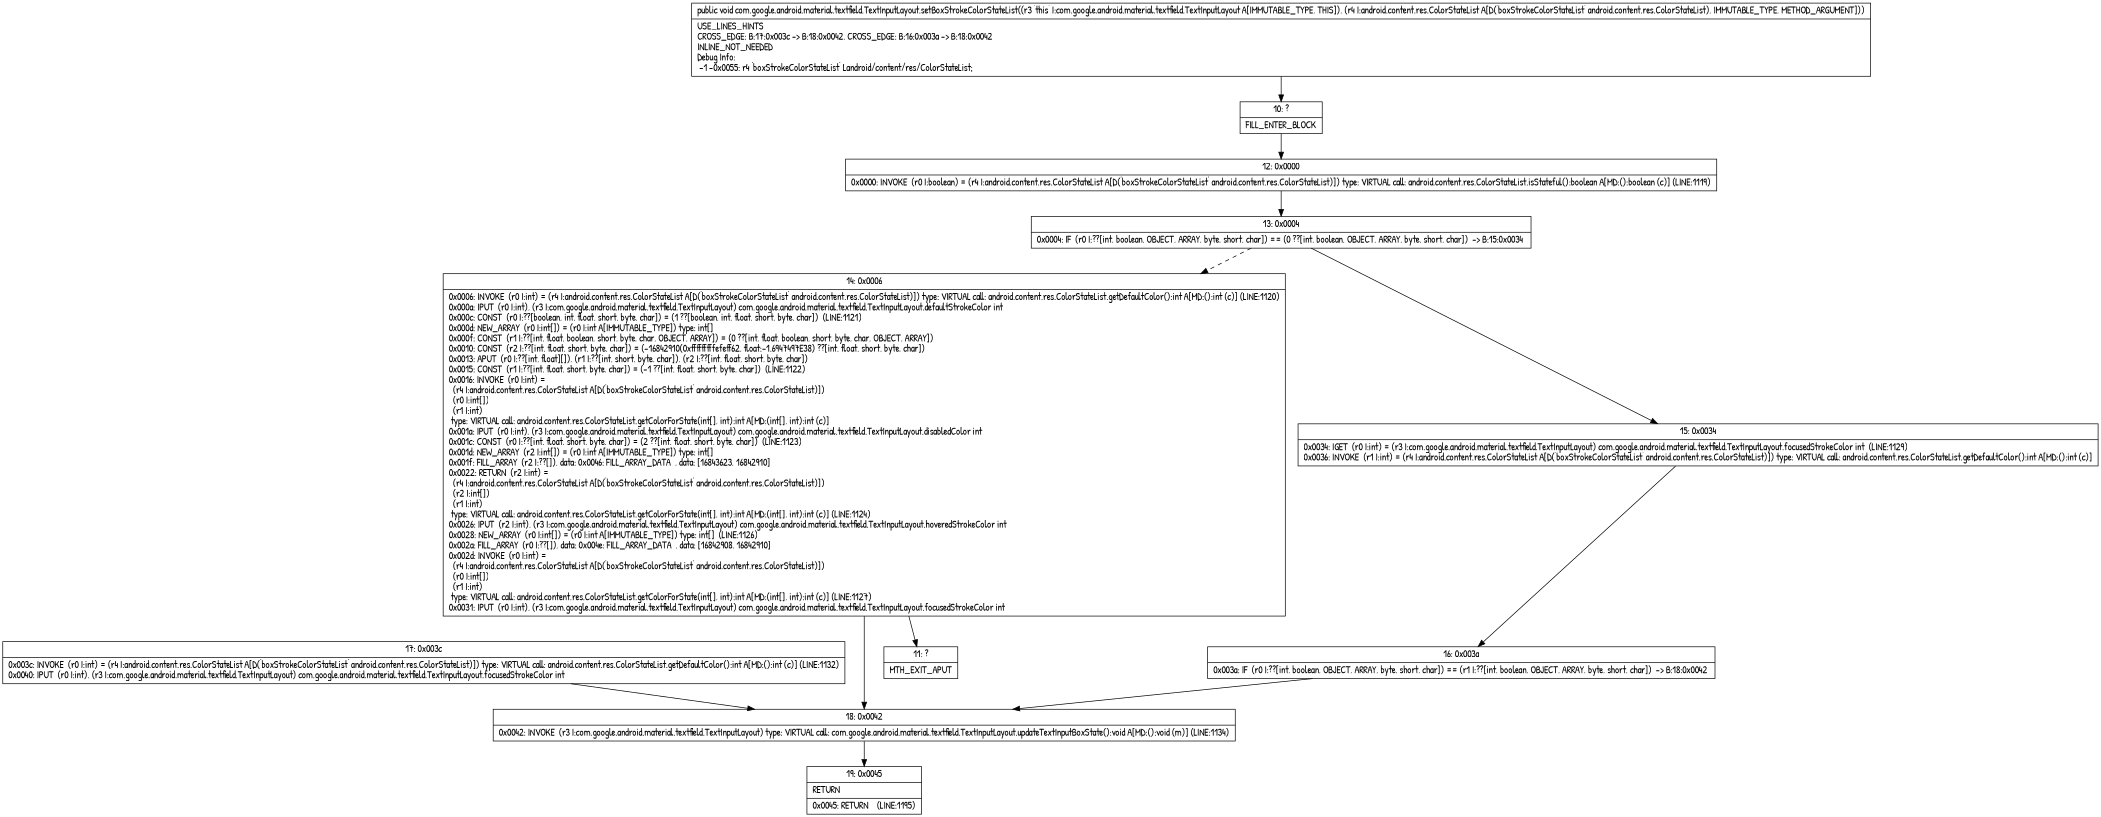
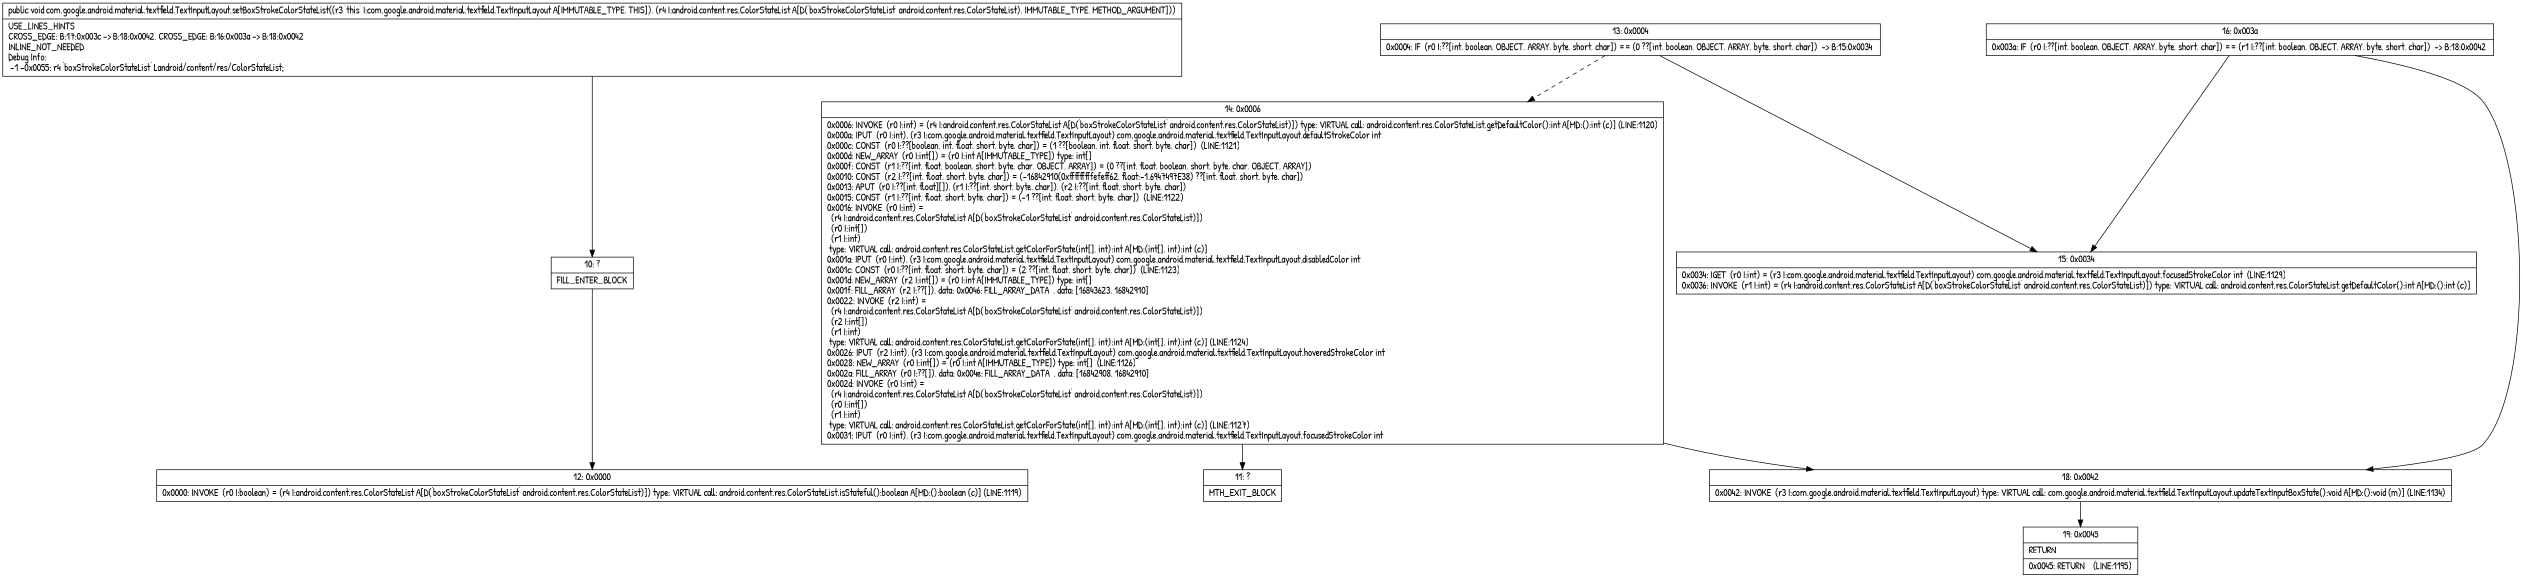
(1281, 200) -> none
(500, 473) -> (878, 301)
(1579, 554) -> (2162, 151)
(424, 663) -> none
(921, 670) -> (1242, 493)
